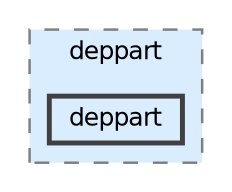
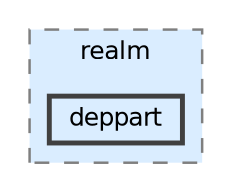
(116, 53) -> (116, 53)
